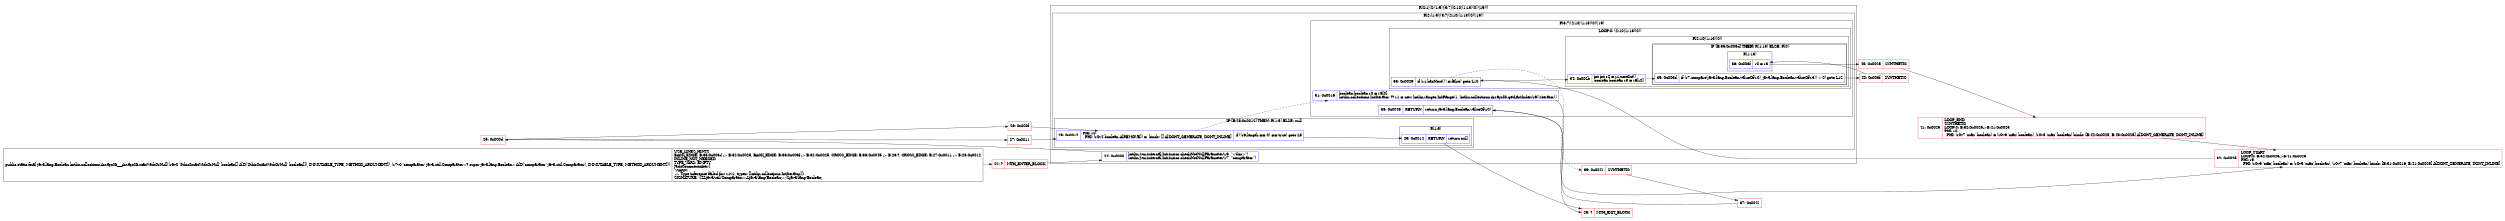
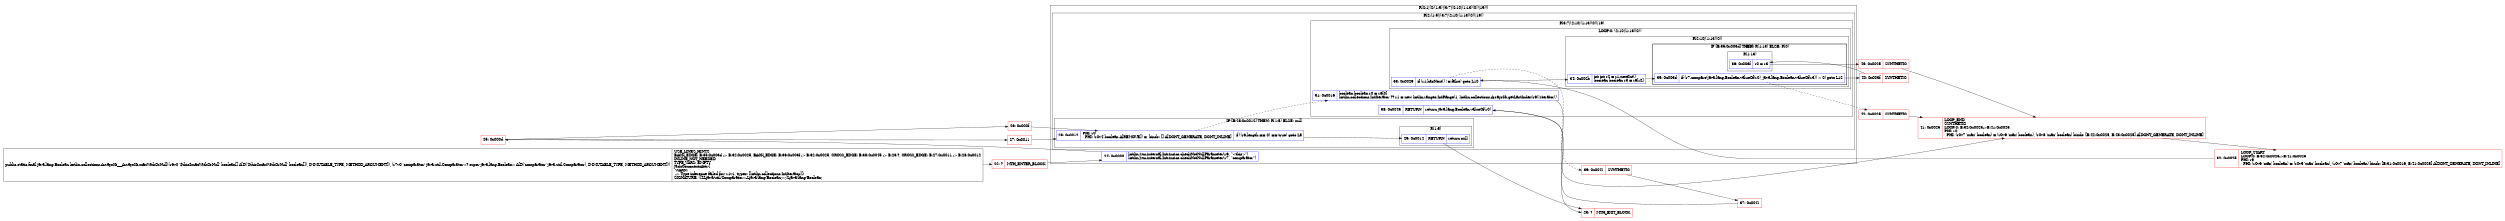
none -> (1884, 114)
(1878, 192) -> (1744, 177)
